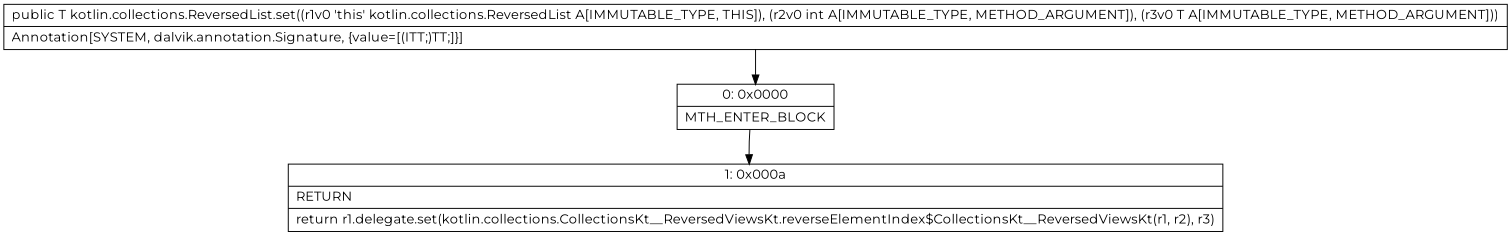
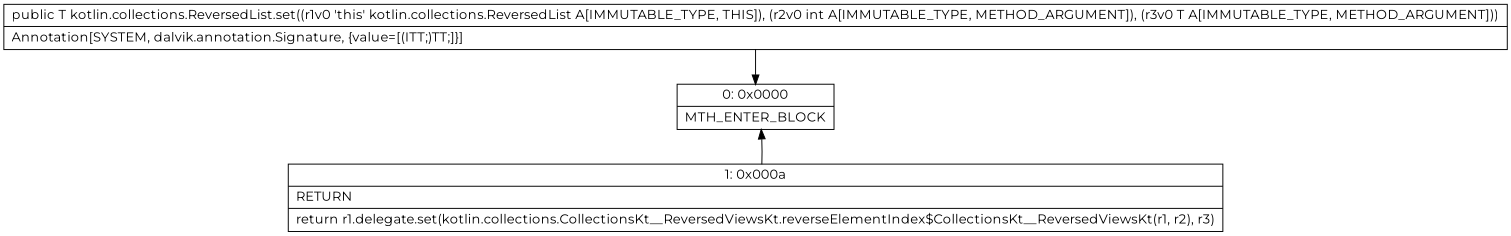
(749, 142) -> (762, 152)
